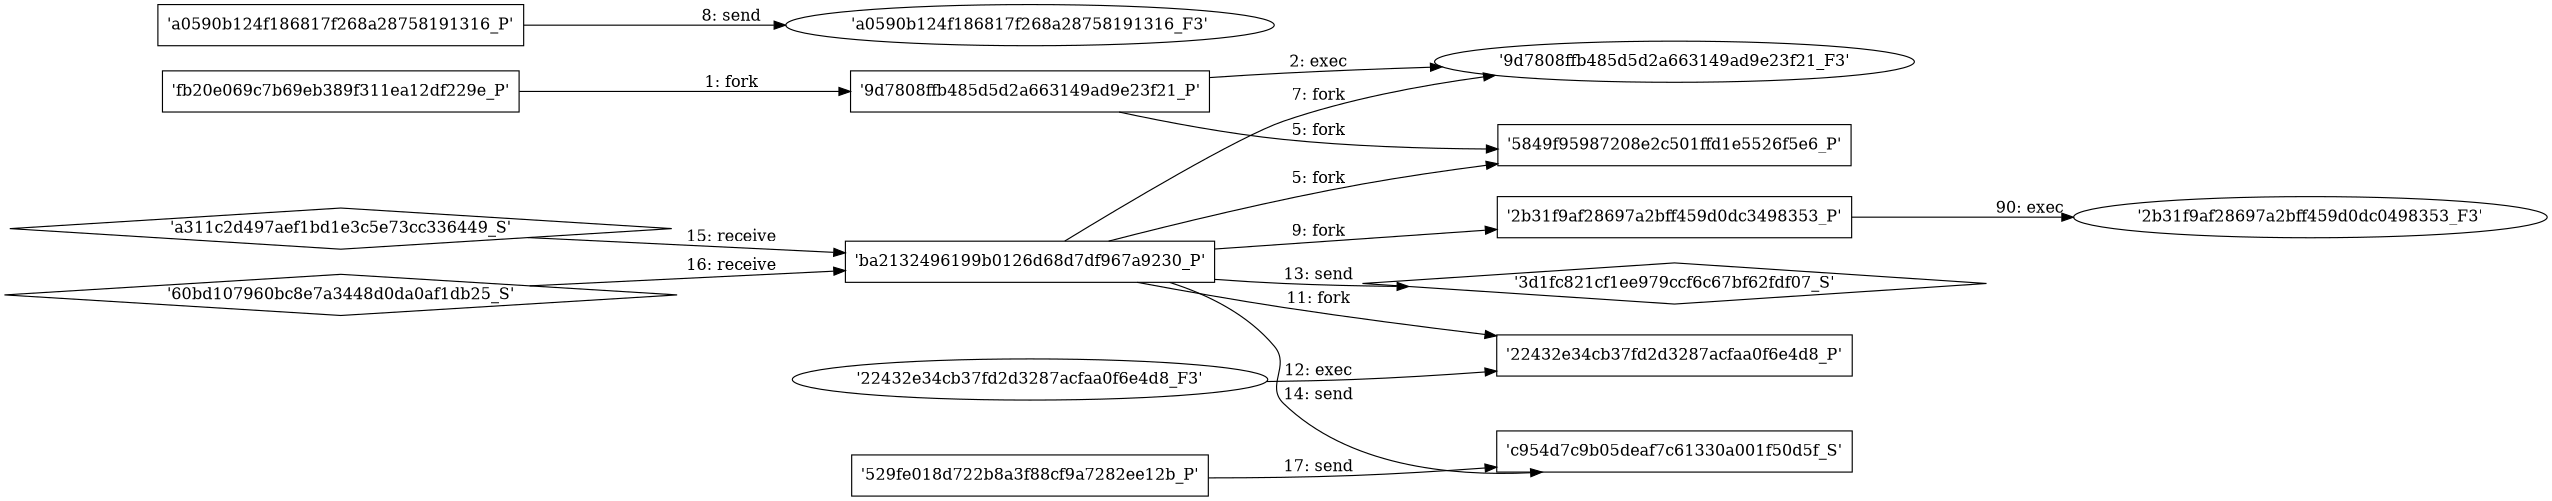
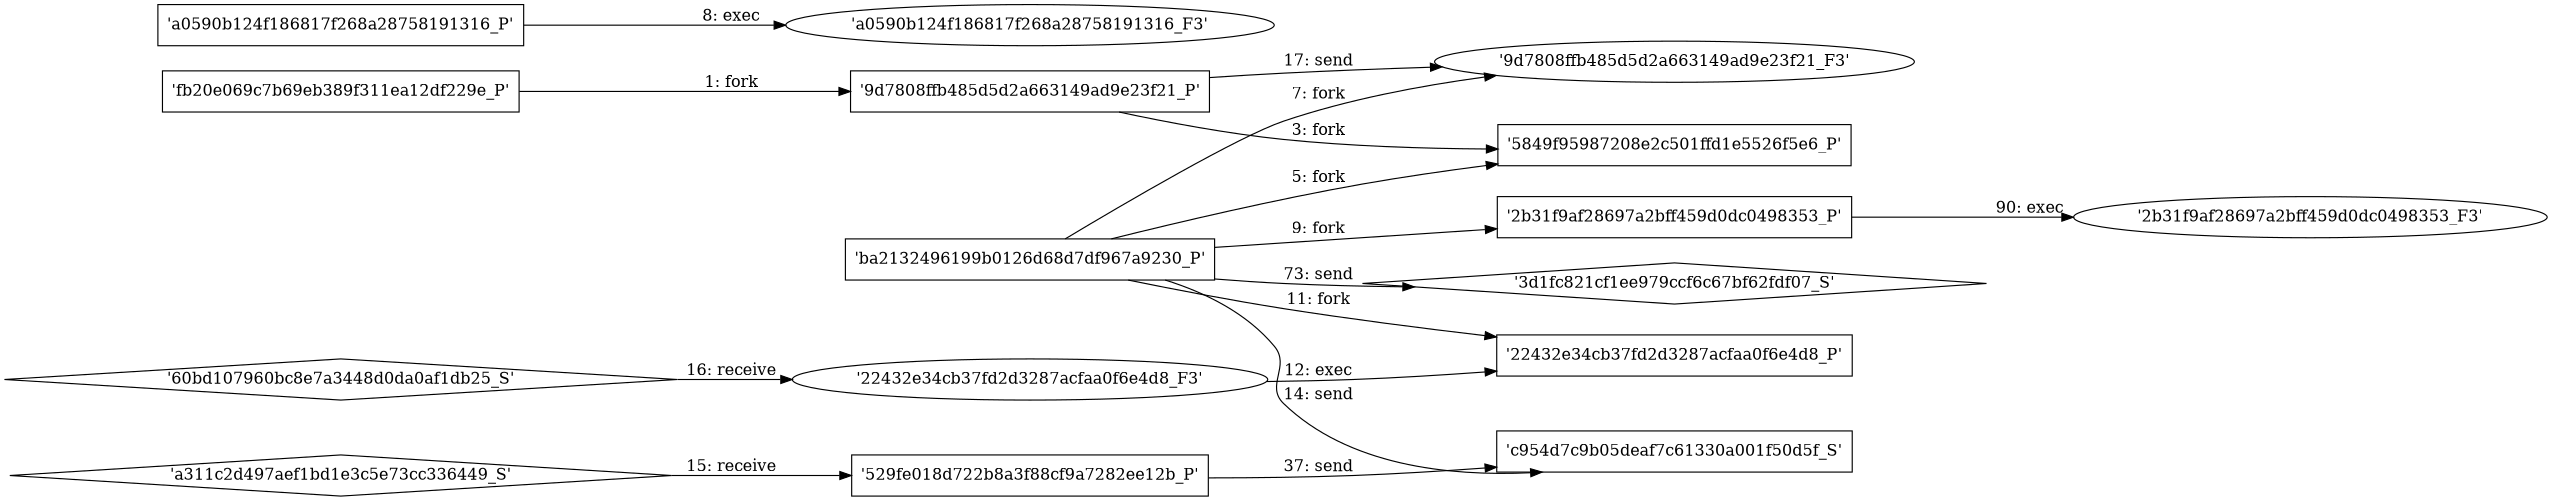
(731, 17) -> (731, 17)
(1318, 62) -> (1318, 61)
(1318, 131) -> (1318, 131)
(1674, 217) -> (1674, 217)
(681, 245) -> (756, 476)
(1318, 275) -> (1318, 275)
(682, 279) -> (729, 379)
(1318, 467) -> (1318, 467)
